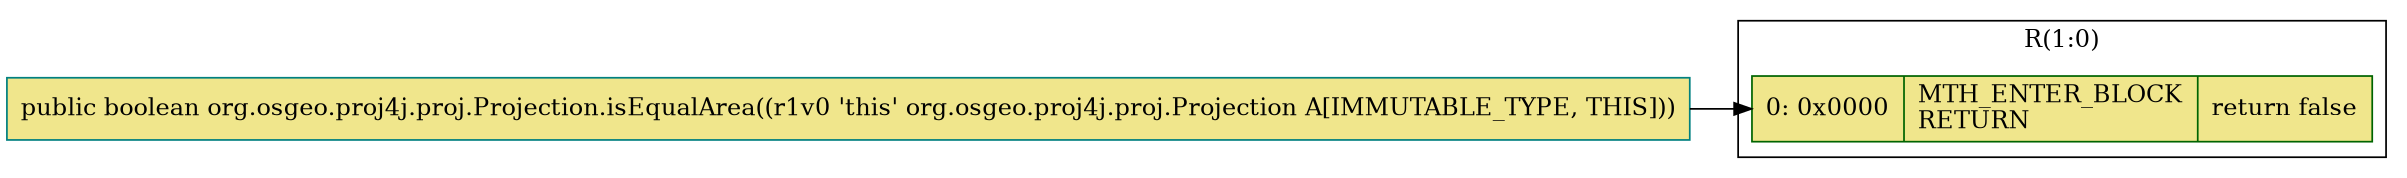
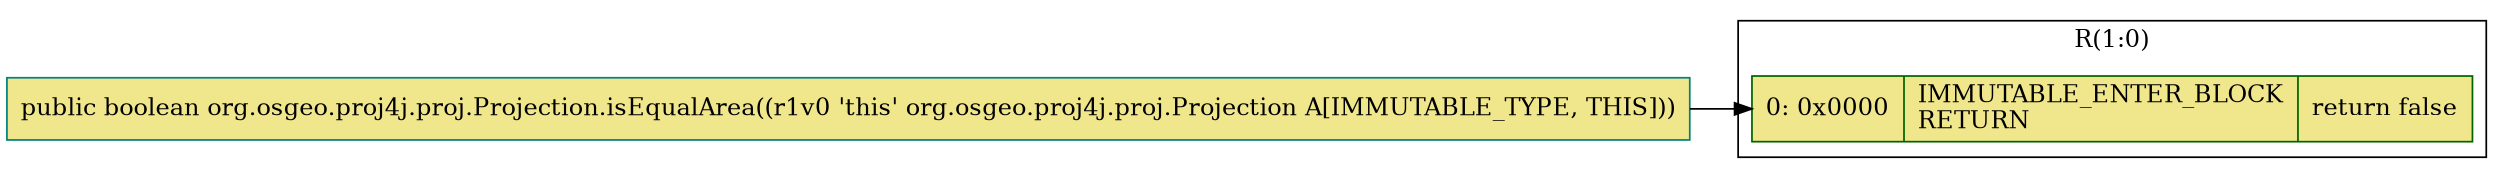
(2051, 95) -> (2101, 95)
